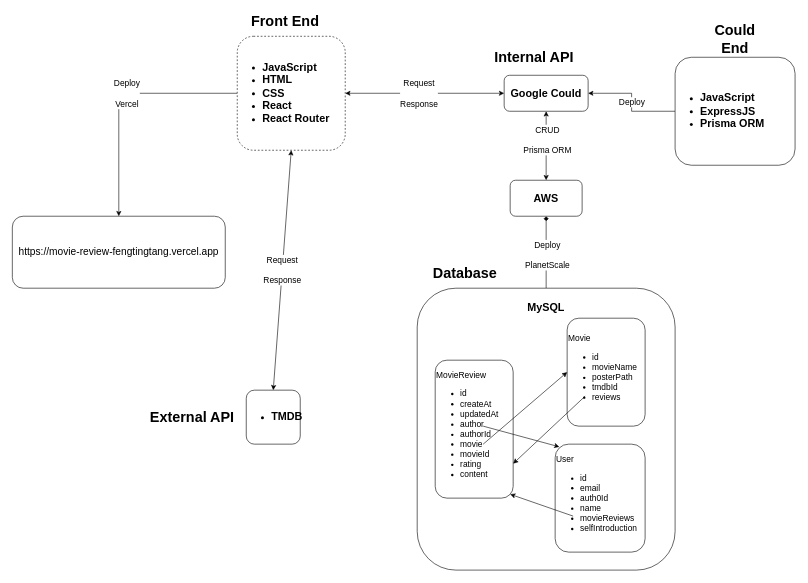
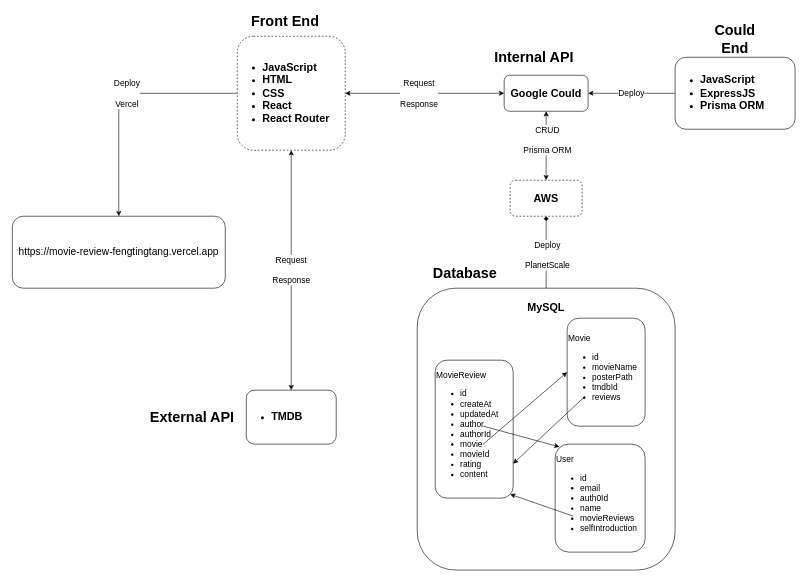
(735, 111) -> (735, 93)
(546, 198) -> (546, 198)
(273, 417) -> (291, 417)
